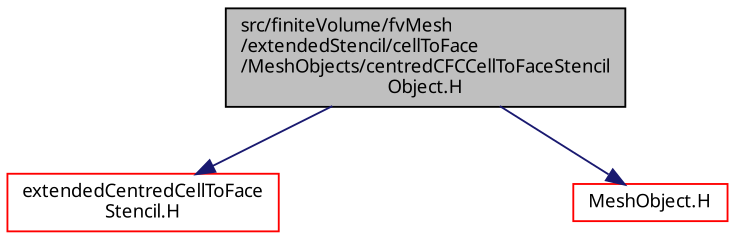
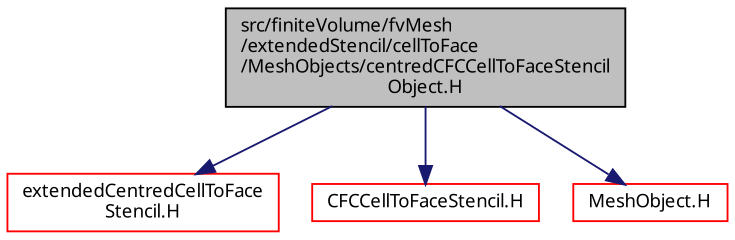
none -> (426, 203)
